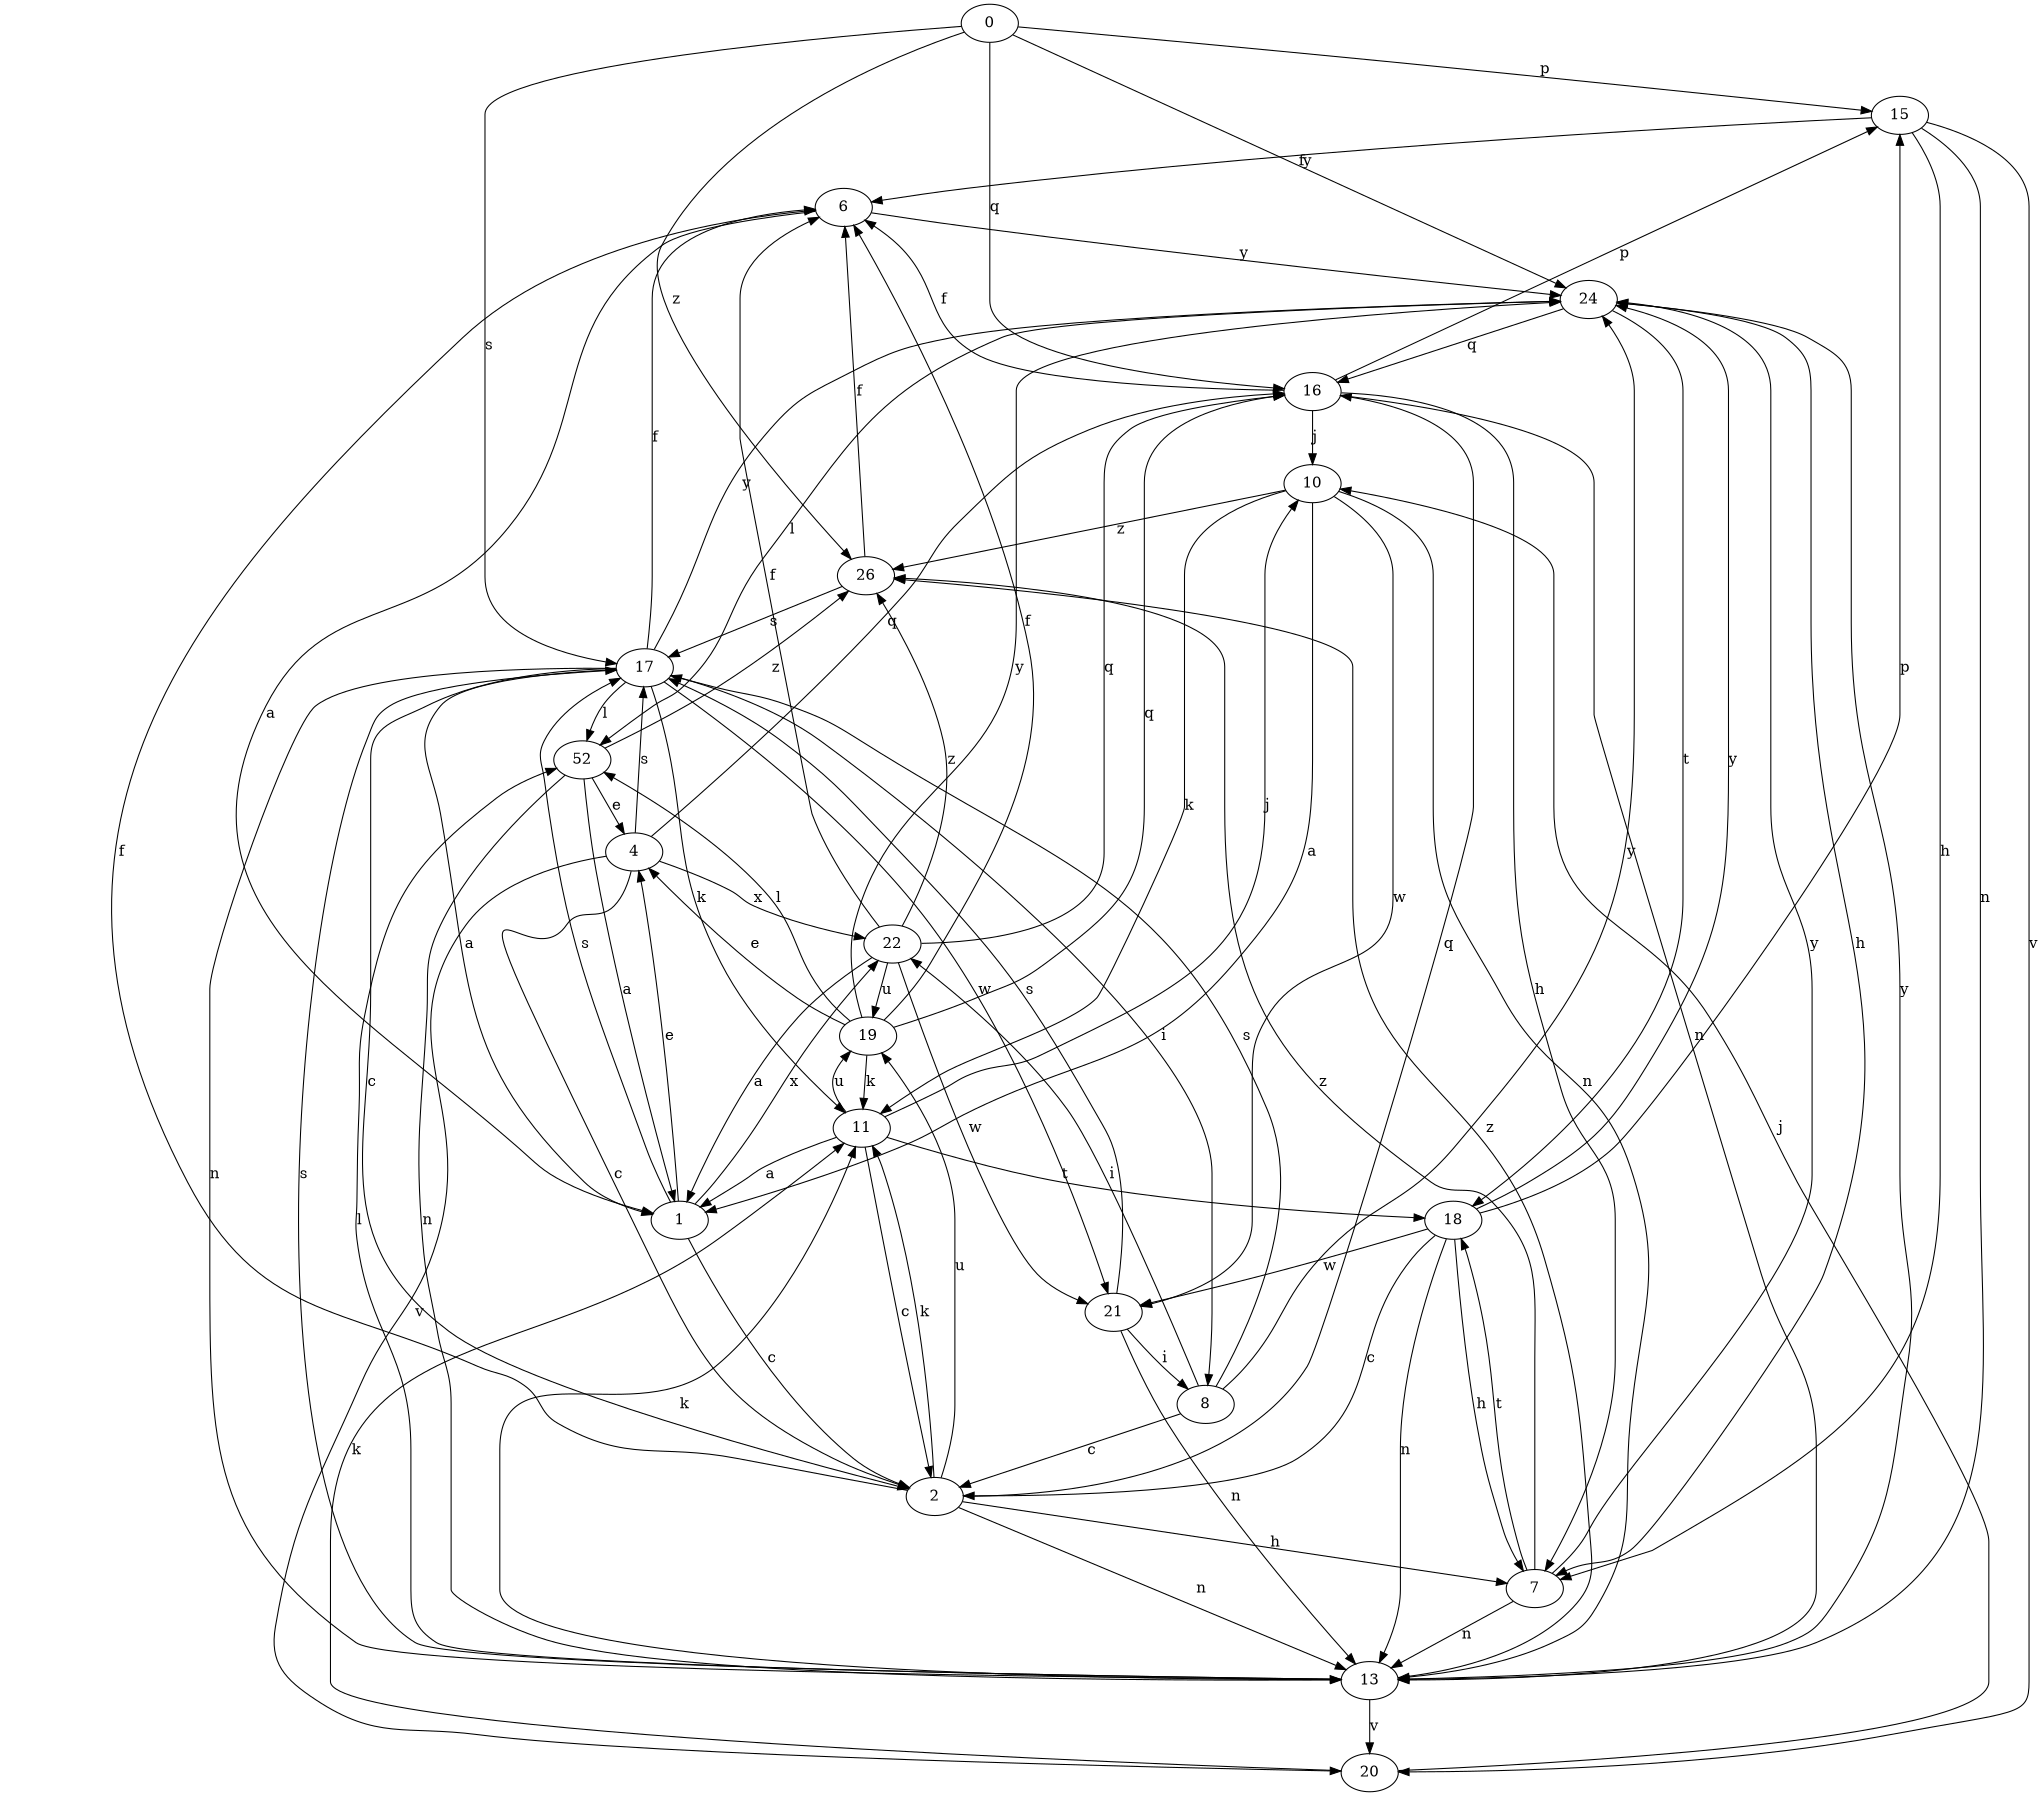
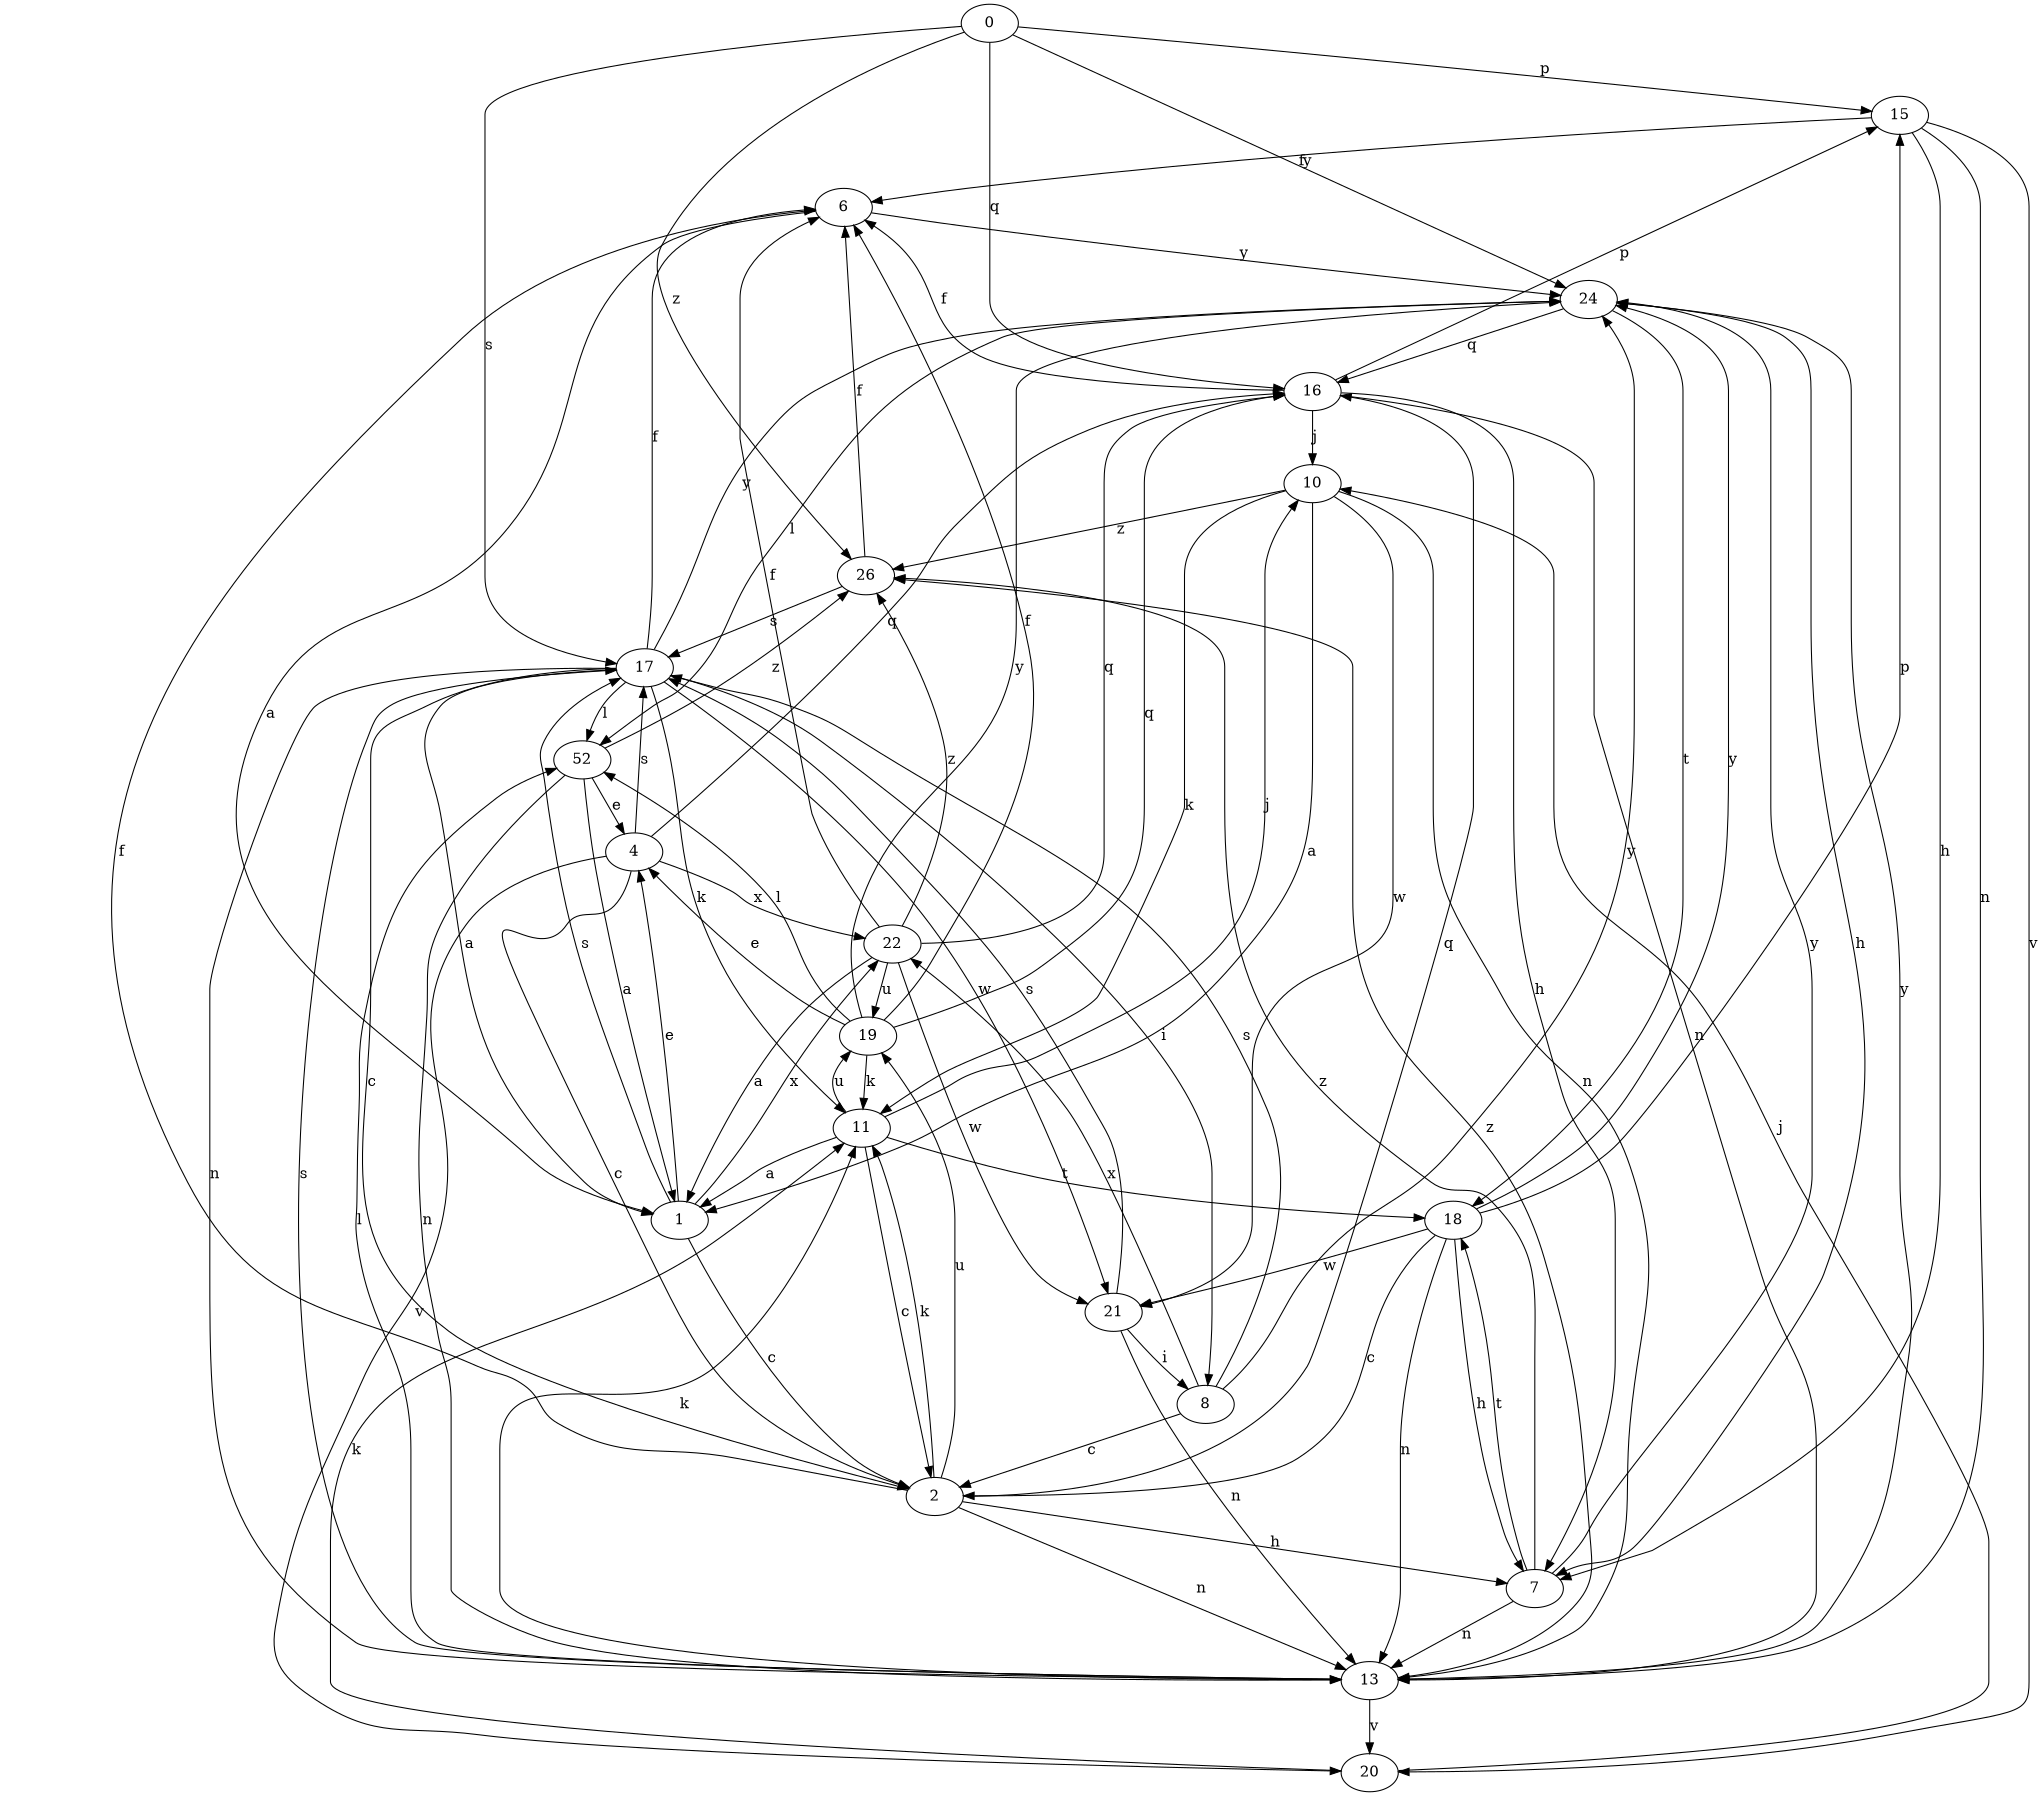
(1112, 1174) -> (1112, 1174)
